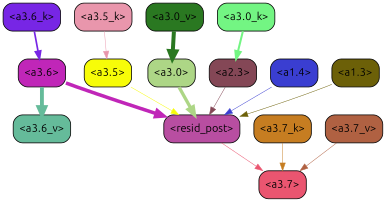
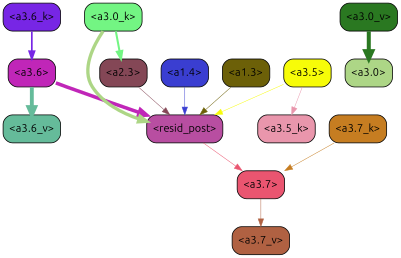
(105, 41) -> (298, 97)
(185, 98) -> (92, 86)
(321, 155) -> (261, 209)
